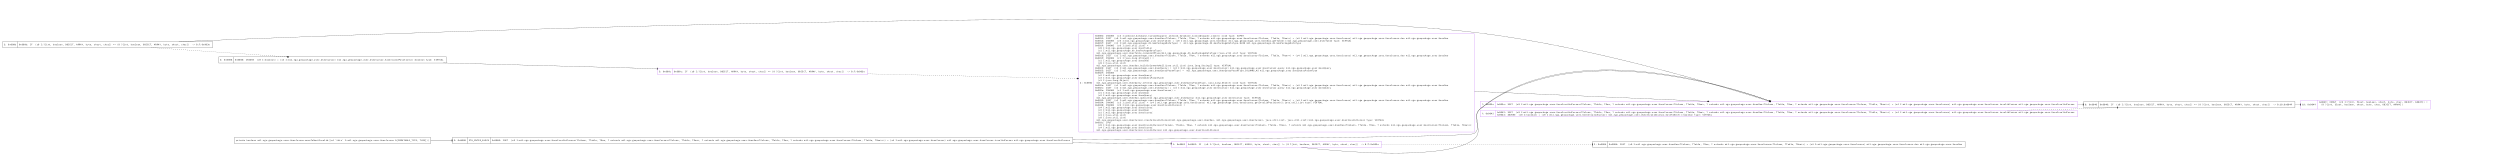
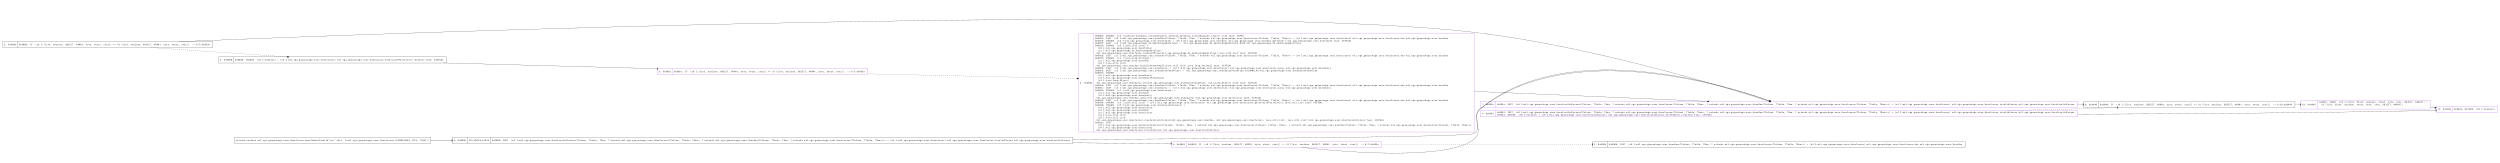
none -> (2467, 109)
